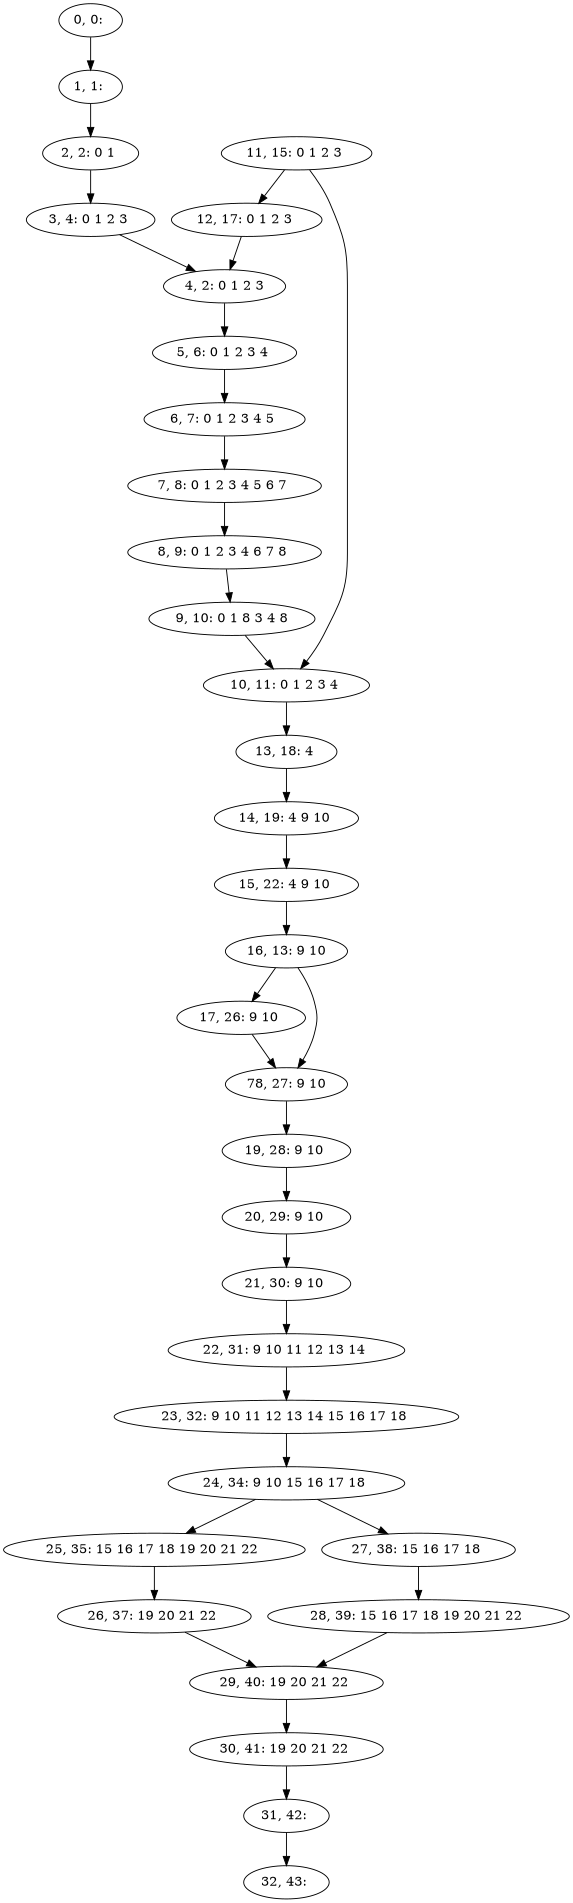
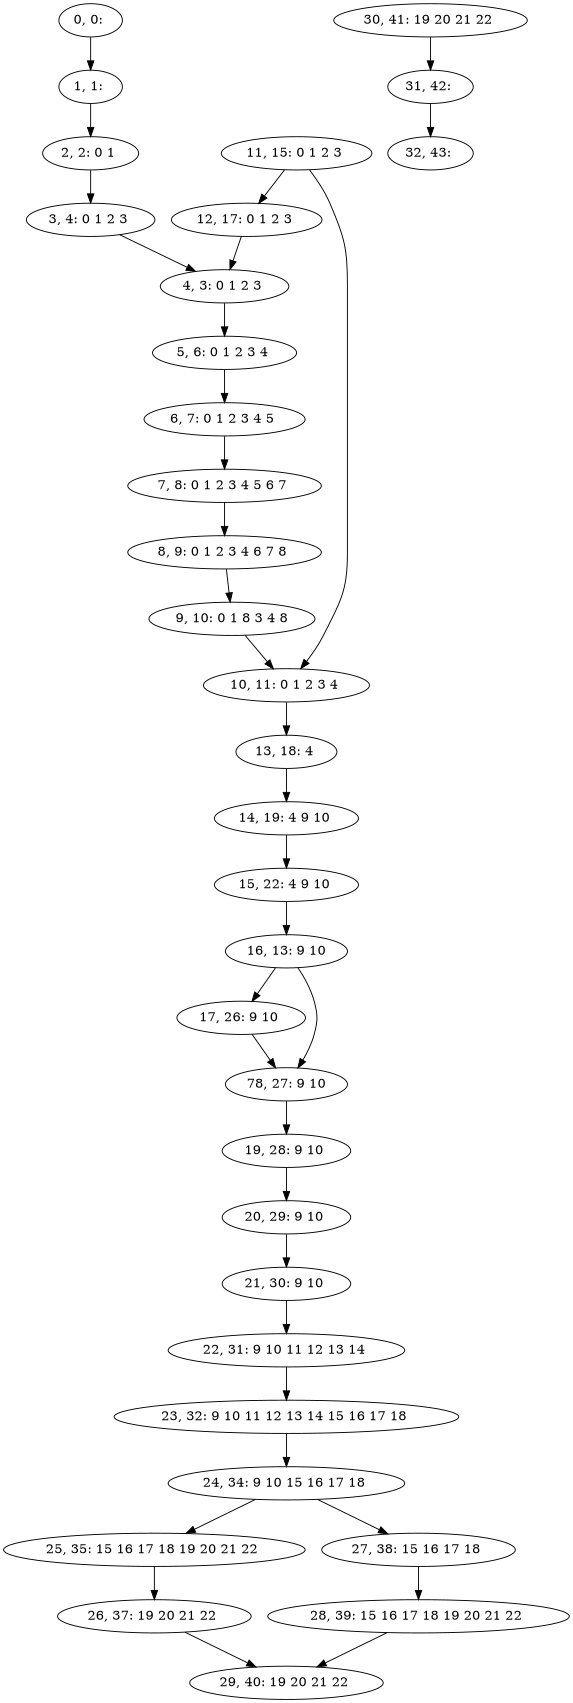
(225, 286) -> (225, 286)
(286, 1712) -> none
